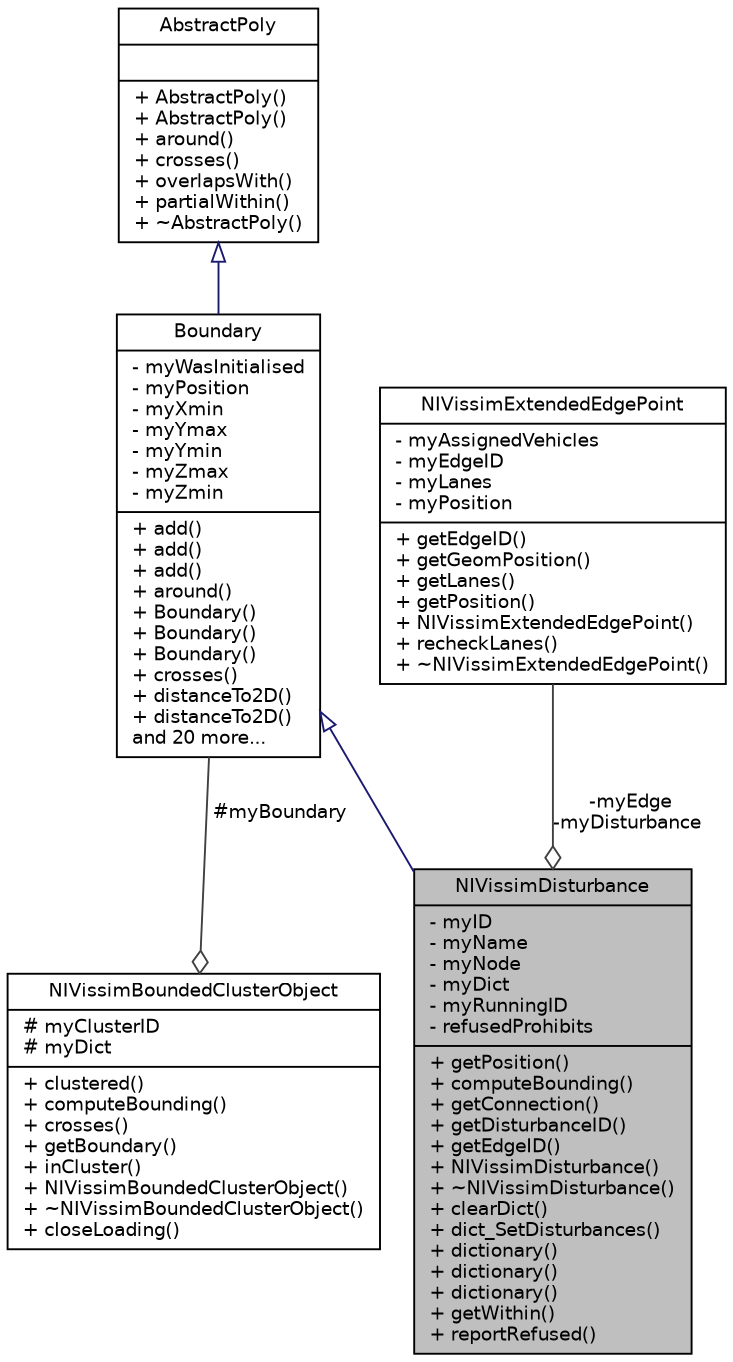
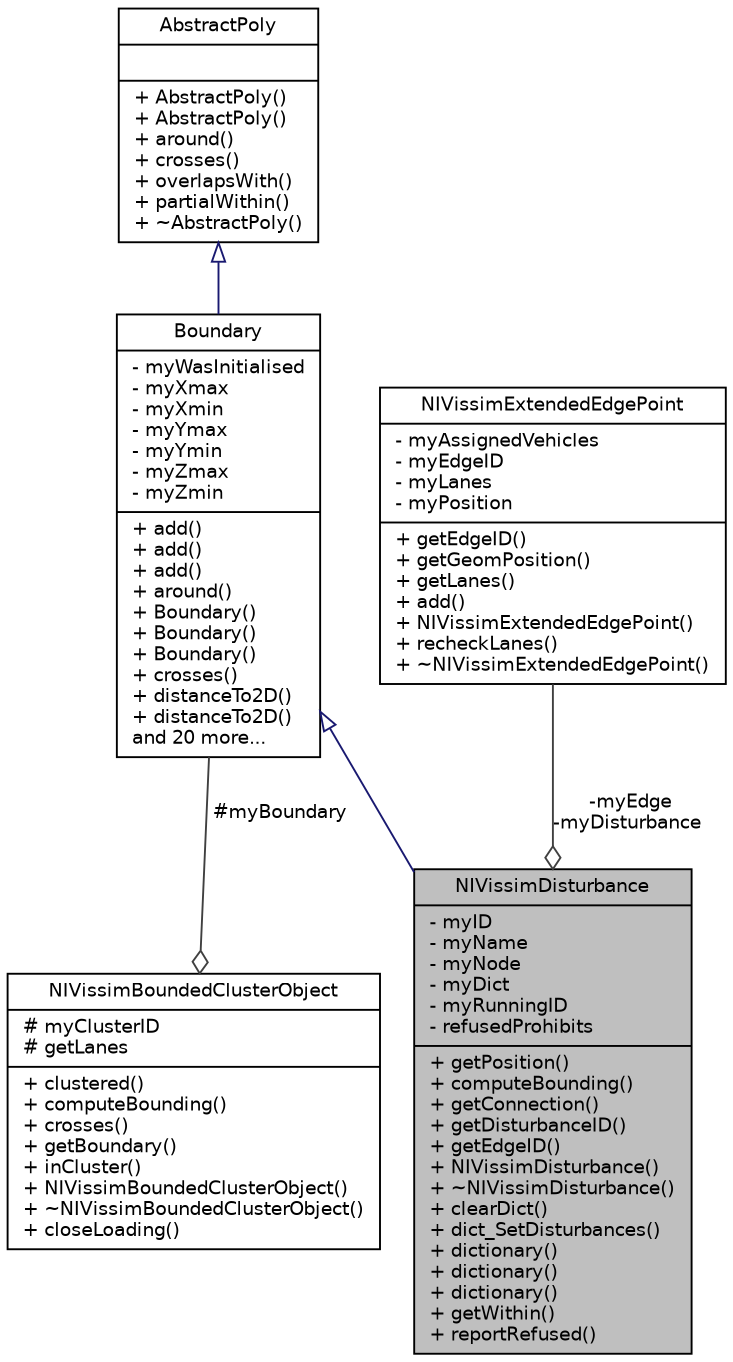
(191, 389) -> (181, 389)
(466, 602) -> (430, 602)
(67, 1048) -> (76, 1048)
